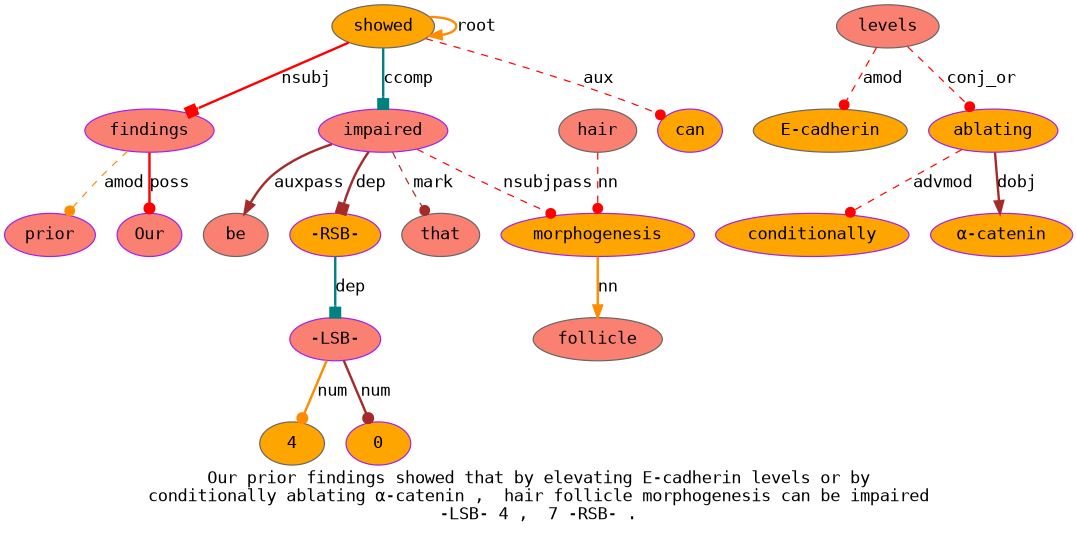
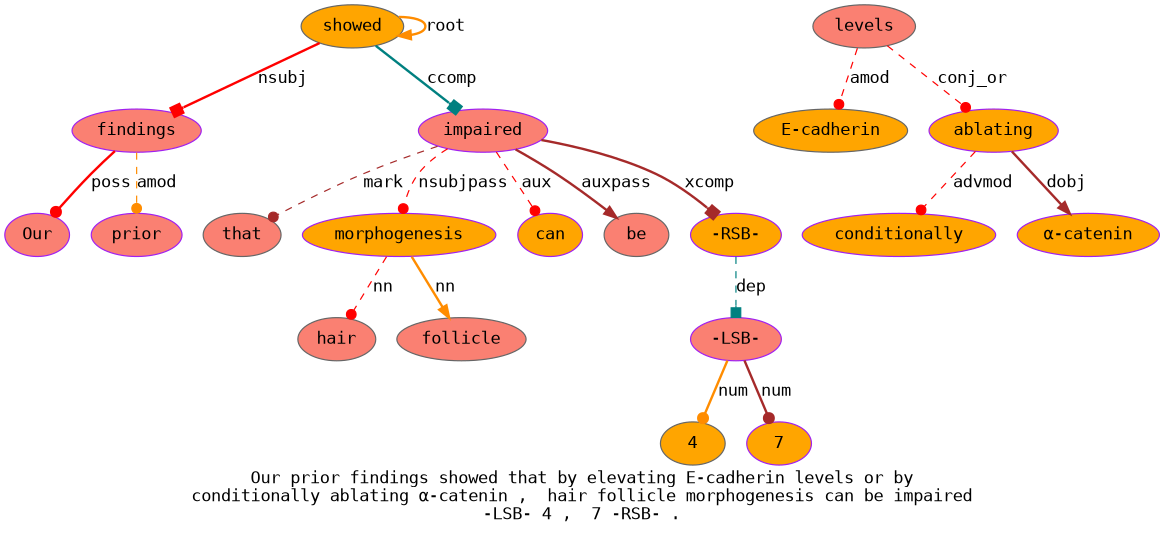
(542, 73) -> (514, 179)
(598, 178) -> (370, 283)
(371, 183) -> (710, 183)
(335, 281) -> (736, 281)
(378, 443) -> (779, 443)
